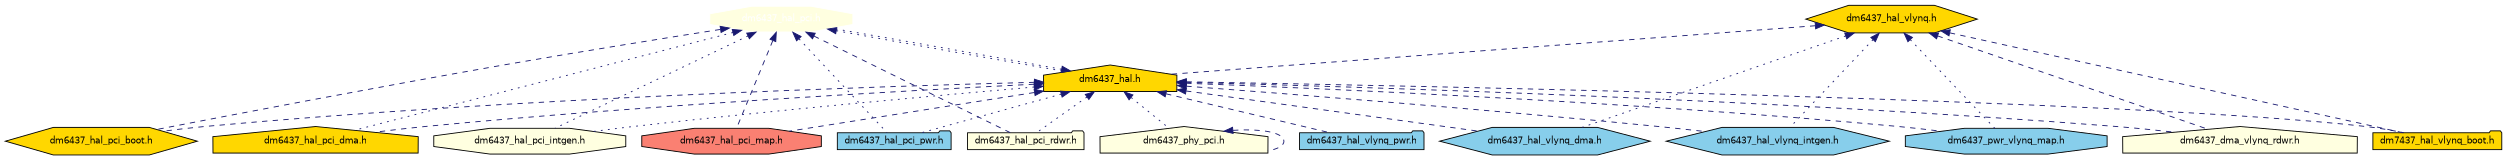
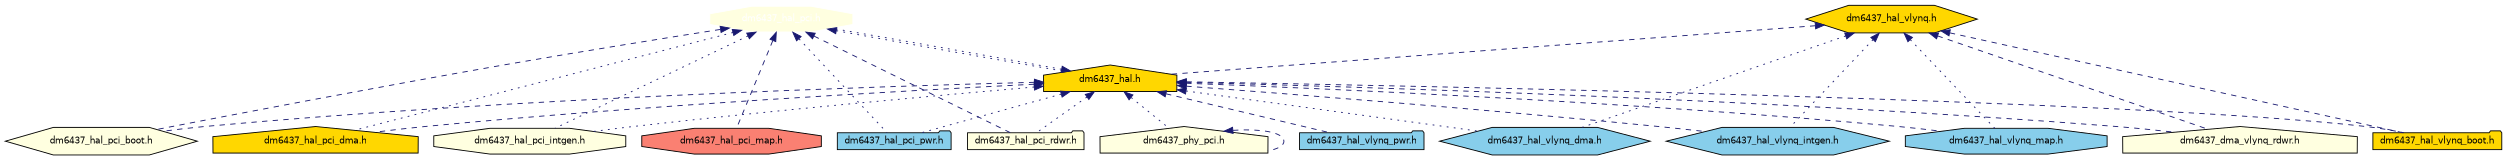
(1332, 111) -> (1332, 111)
(912, 112) -> none
(101, 141) -> (101, 141)
(2006, 141) -> (2006, 141)
(2437, 141) -> (2437, 141)
